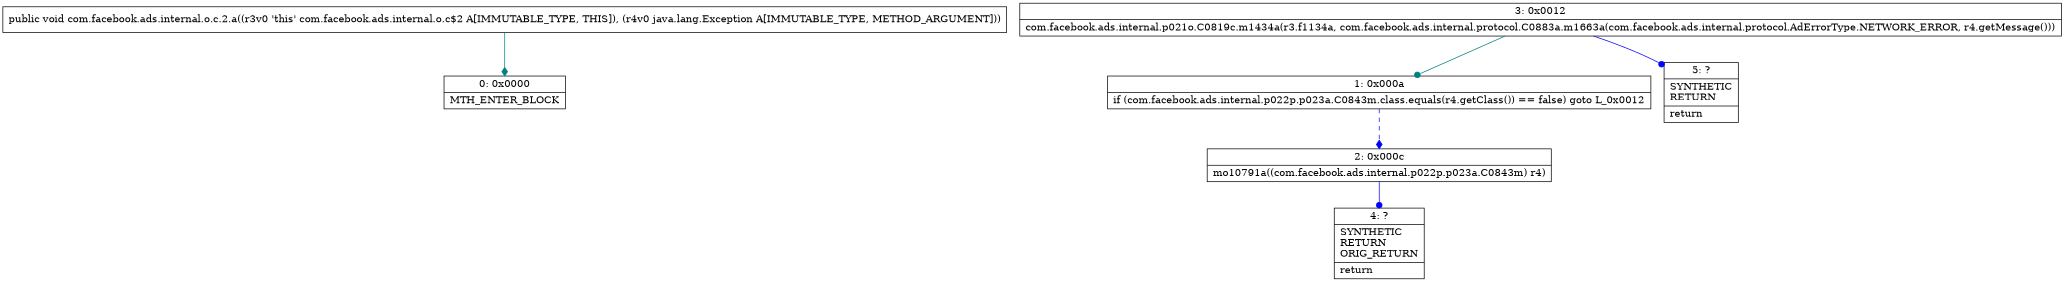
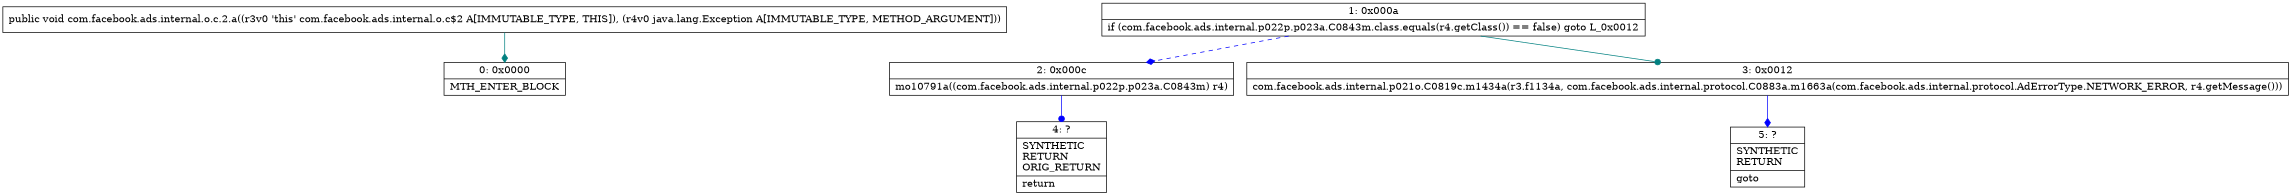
(1627, 48) -> (1768, 107)
(1463, 55) -> (1568, 49)
(1686, 114) -> (1748, 178)
